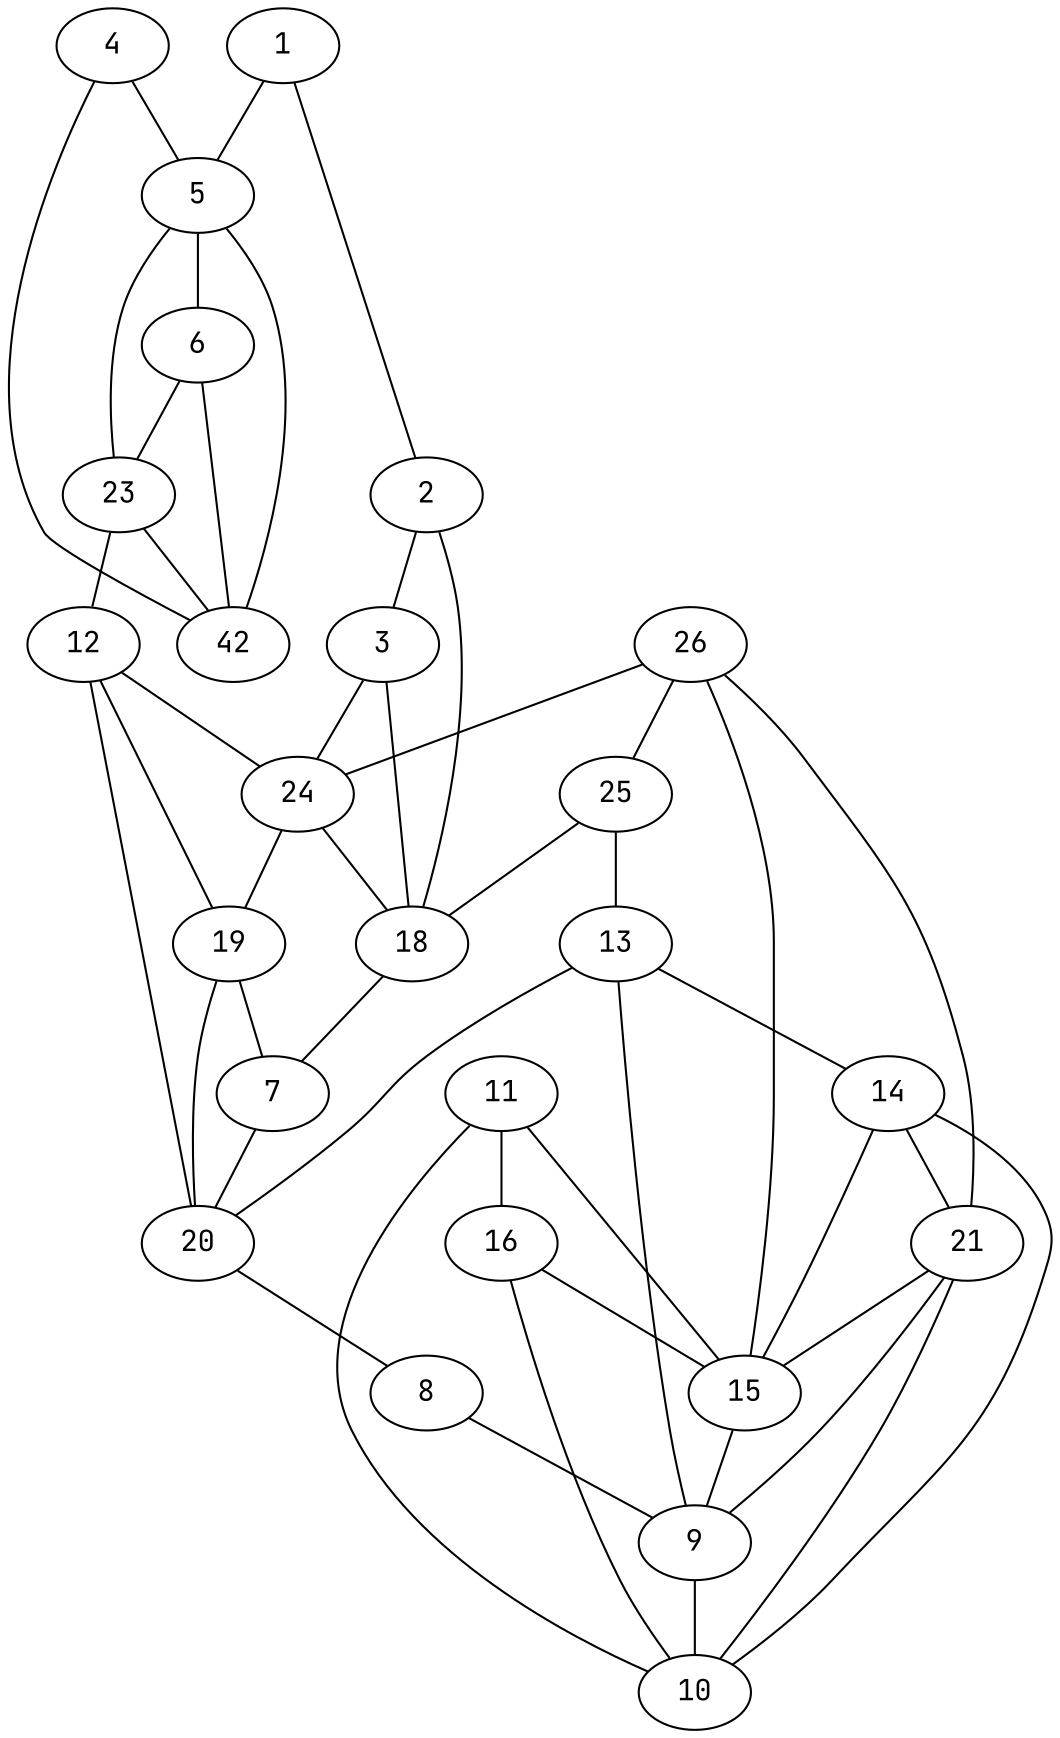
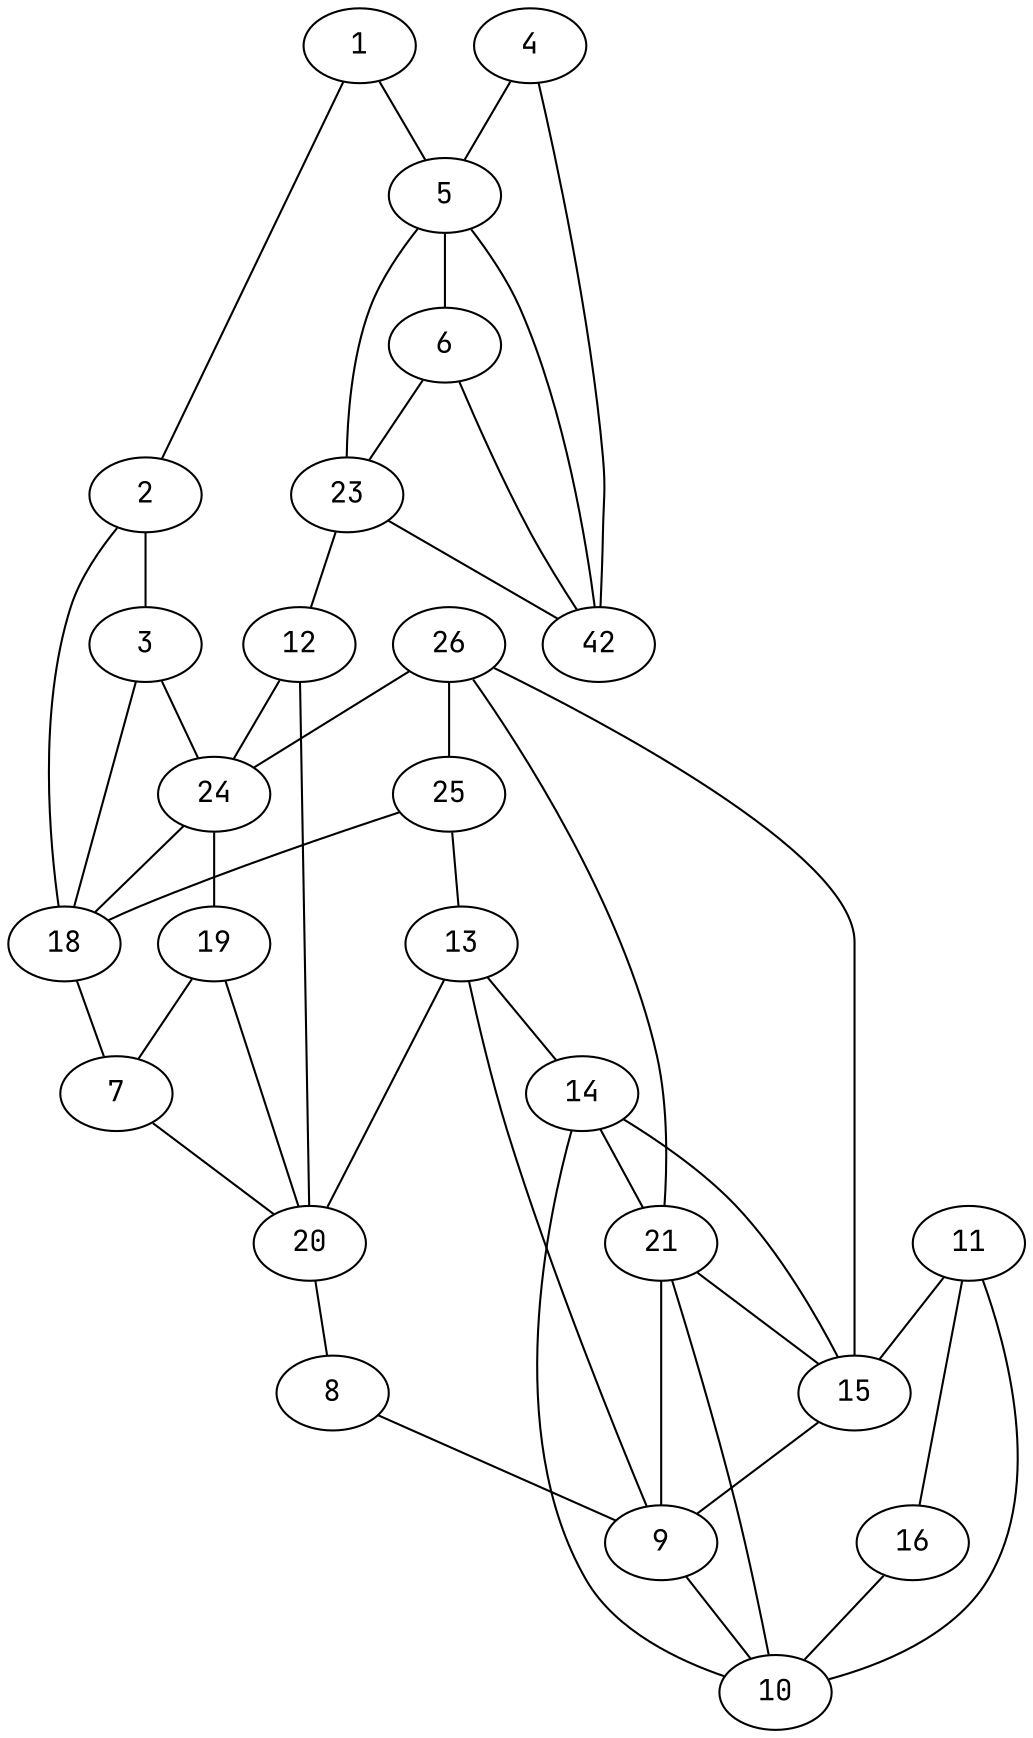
(156, 794) -> none
(623, 1318) -> none
